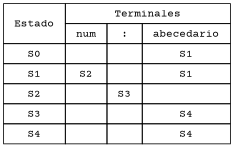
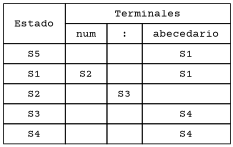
(34, 53) -> (34, 53)
